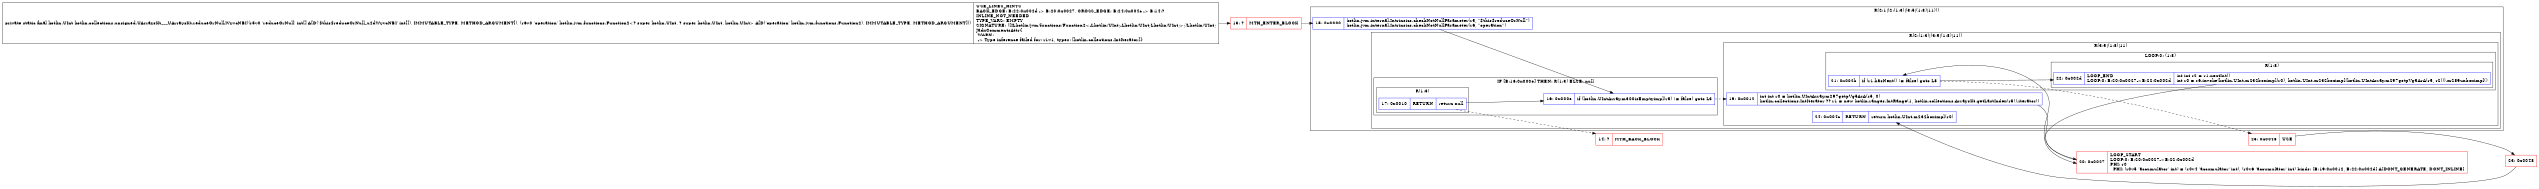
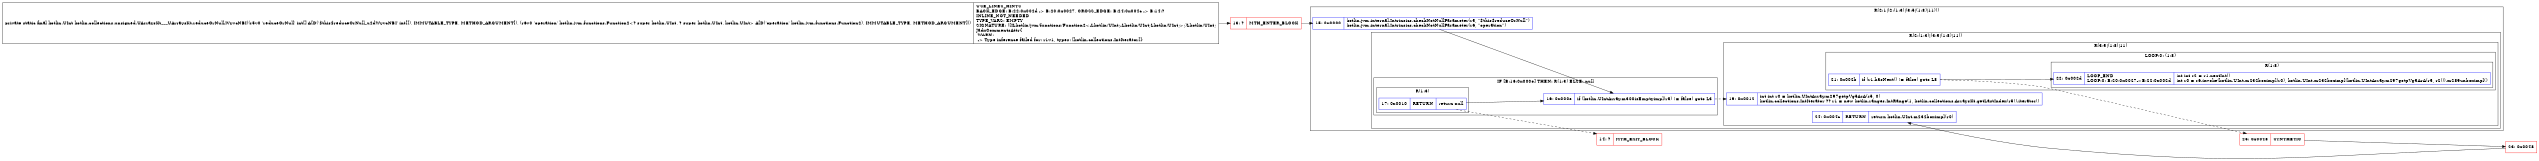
(1638, 139) -> (1638, 139)
(2288, 139) -> (2288, 139)
(2272, 162) -> none
